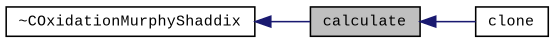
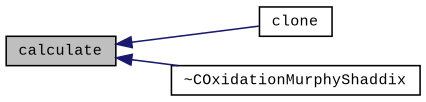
(291, 22) -> (155, 63)
